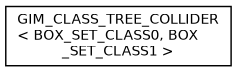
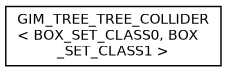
(118, 36) -> (113, 36)
